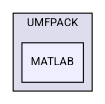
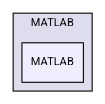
(53, 24) -> (53, 24)
